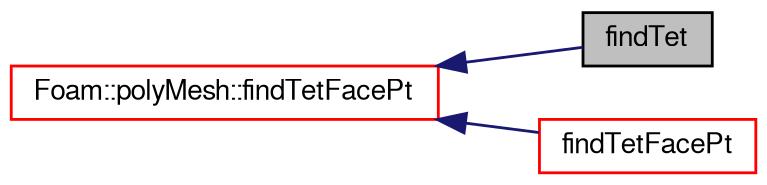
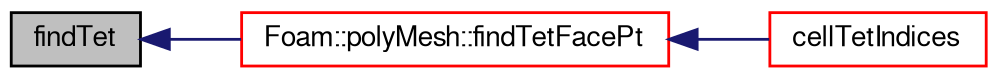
(524, 55) -> (205, 39)
(648, 146) -> (878, 39)
